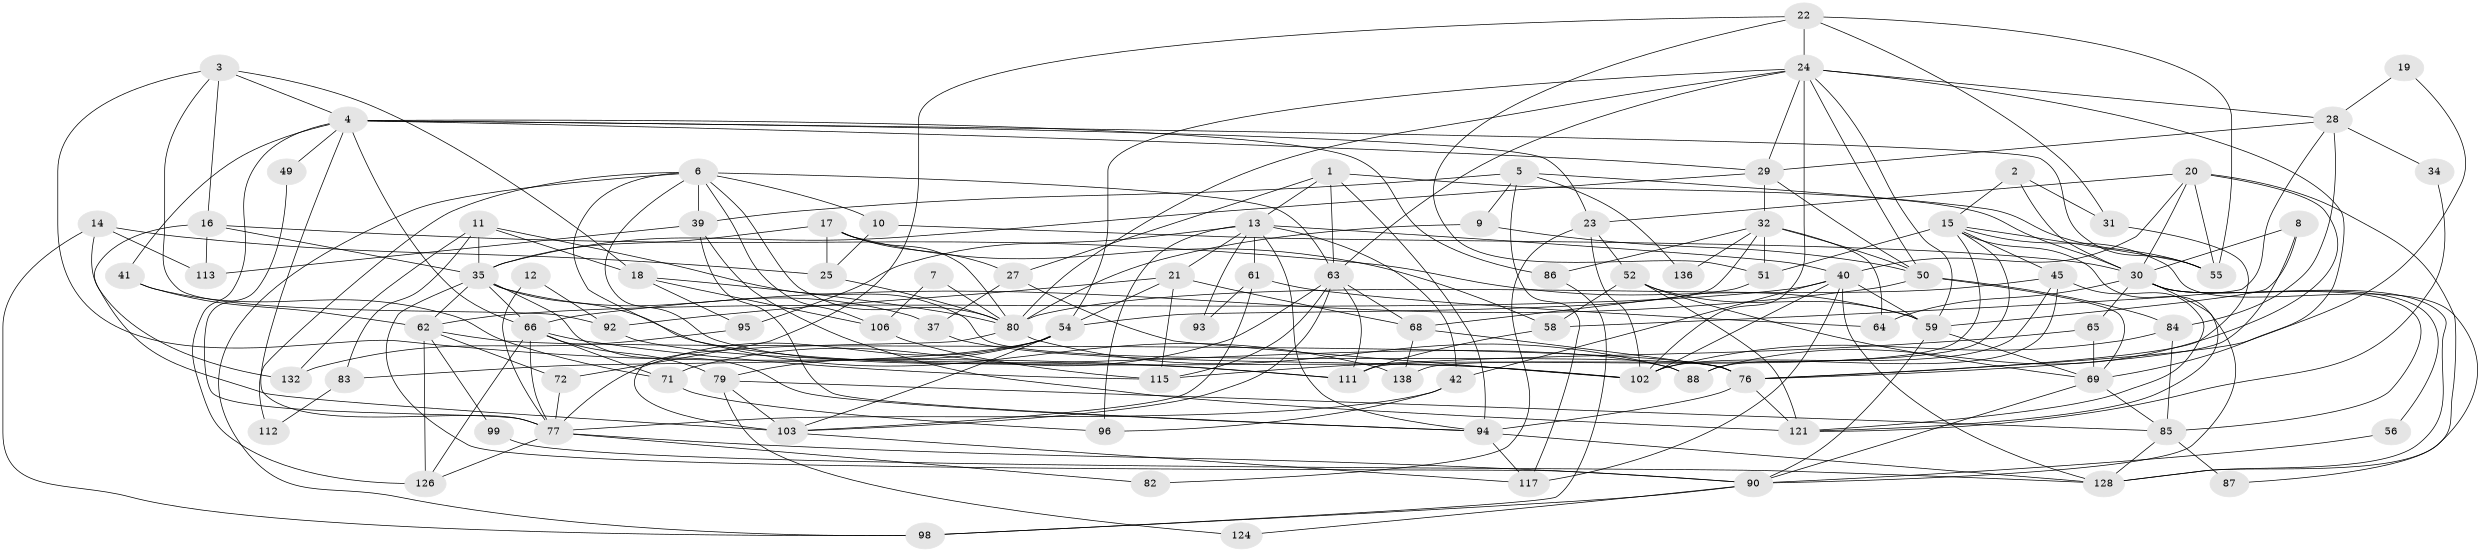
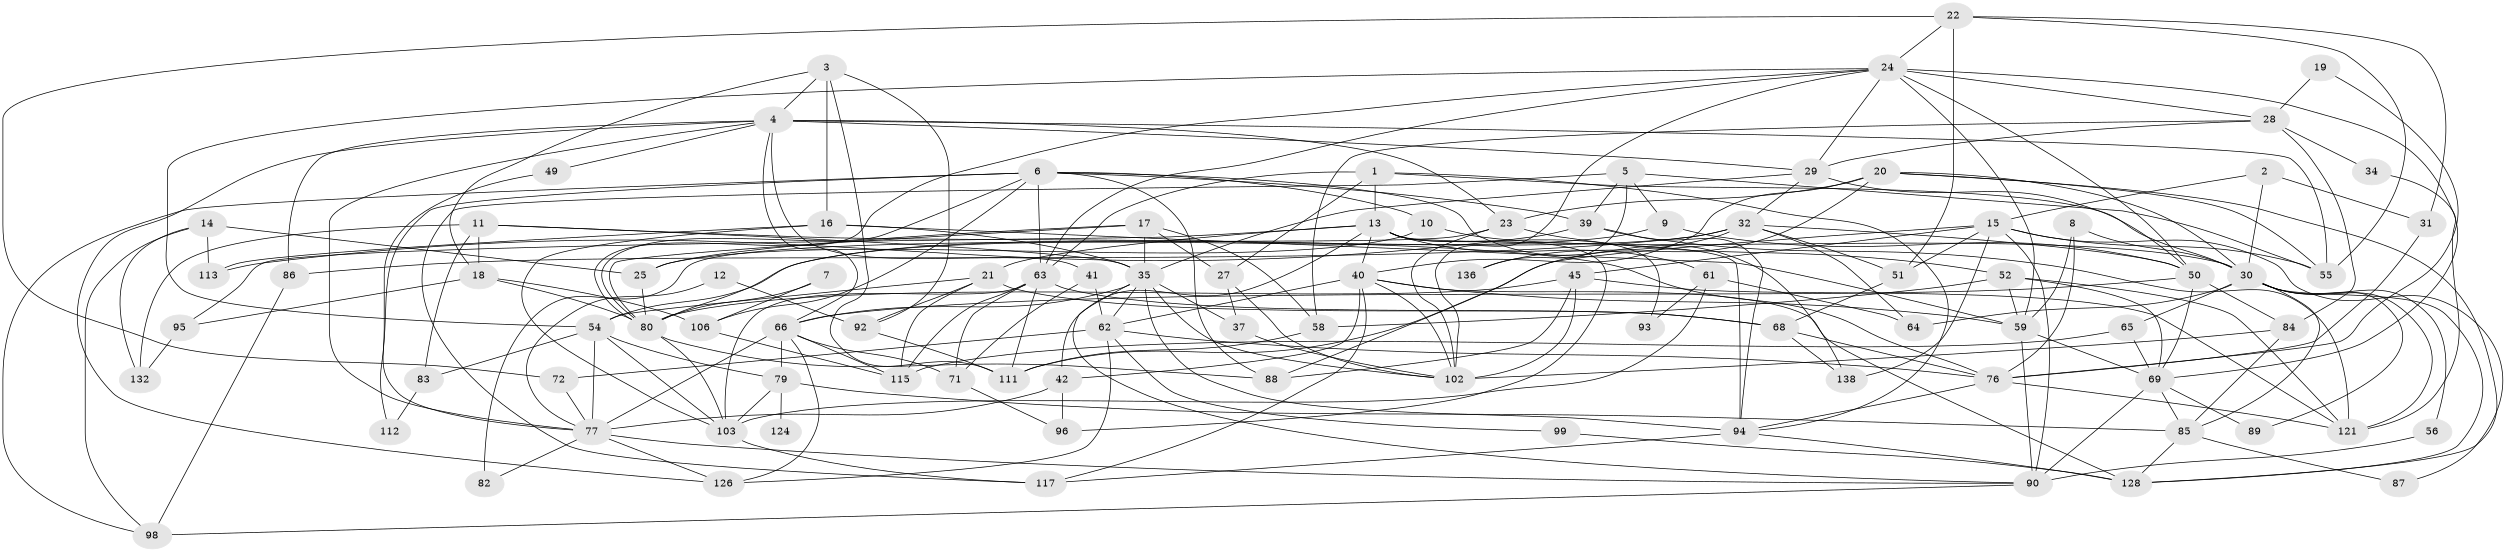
none -> (2255, 432)
(1498, 511) -> none
